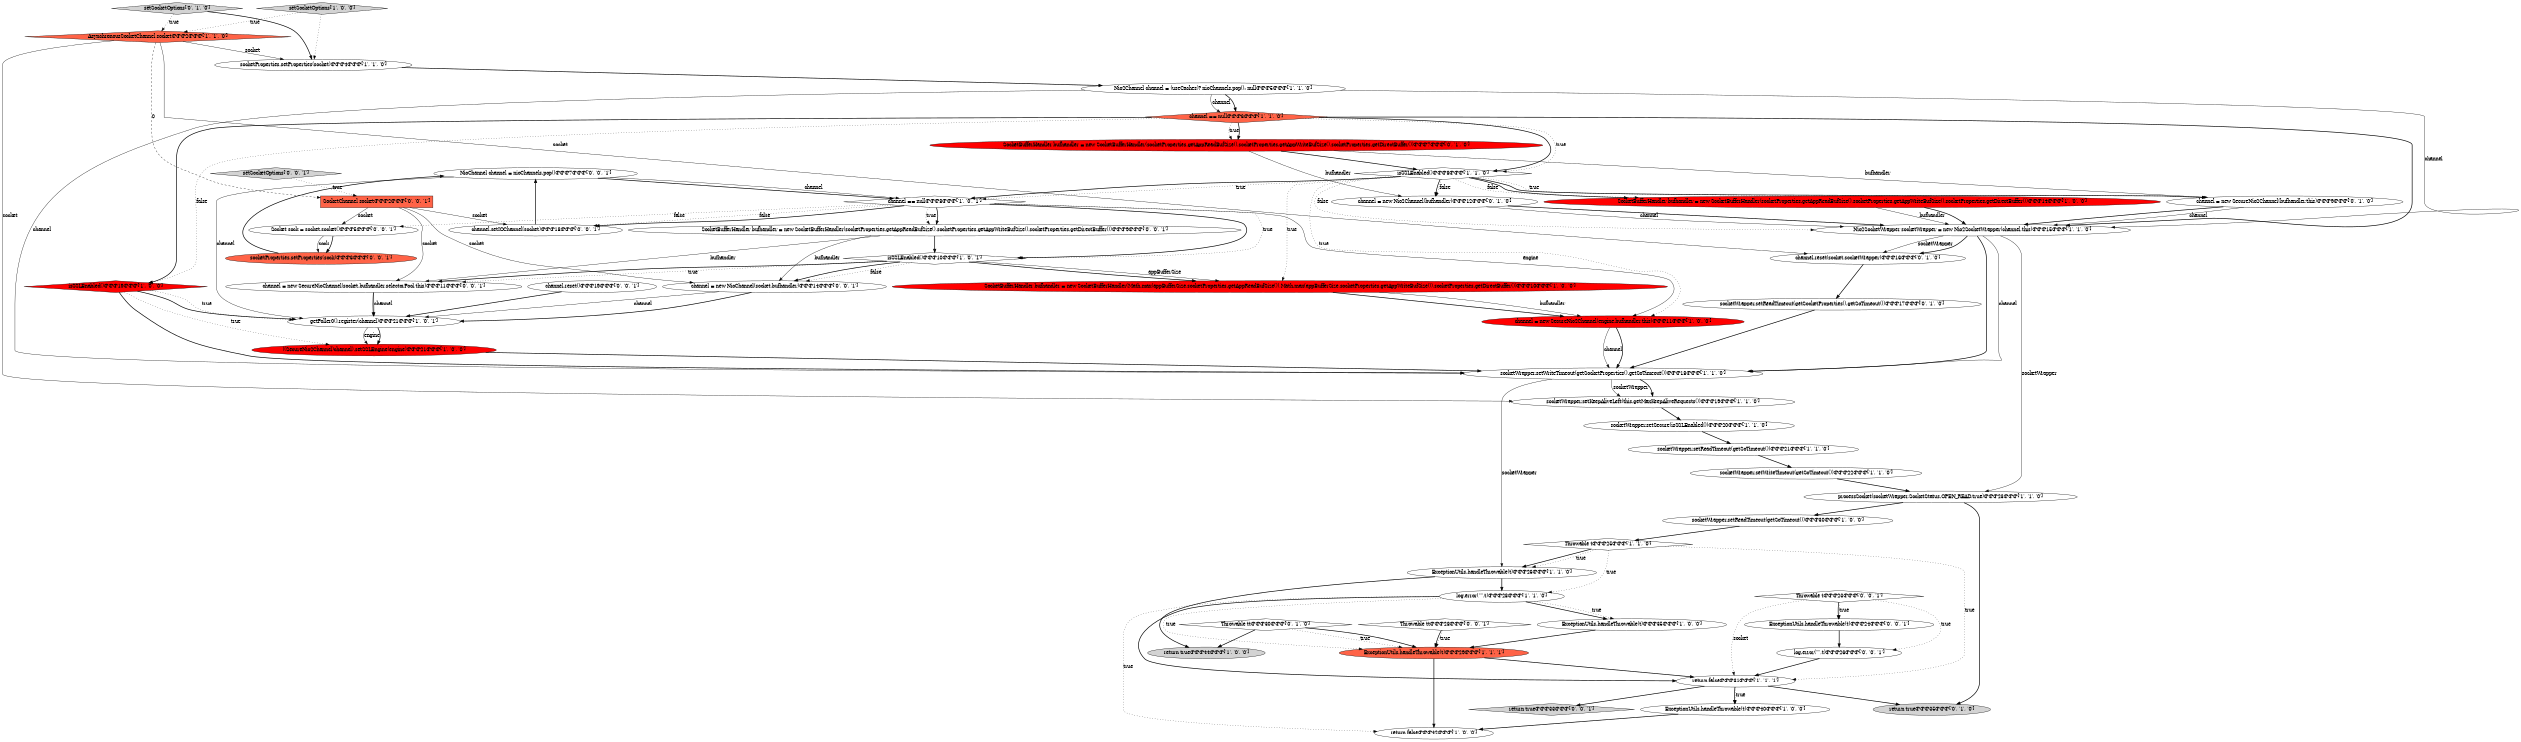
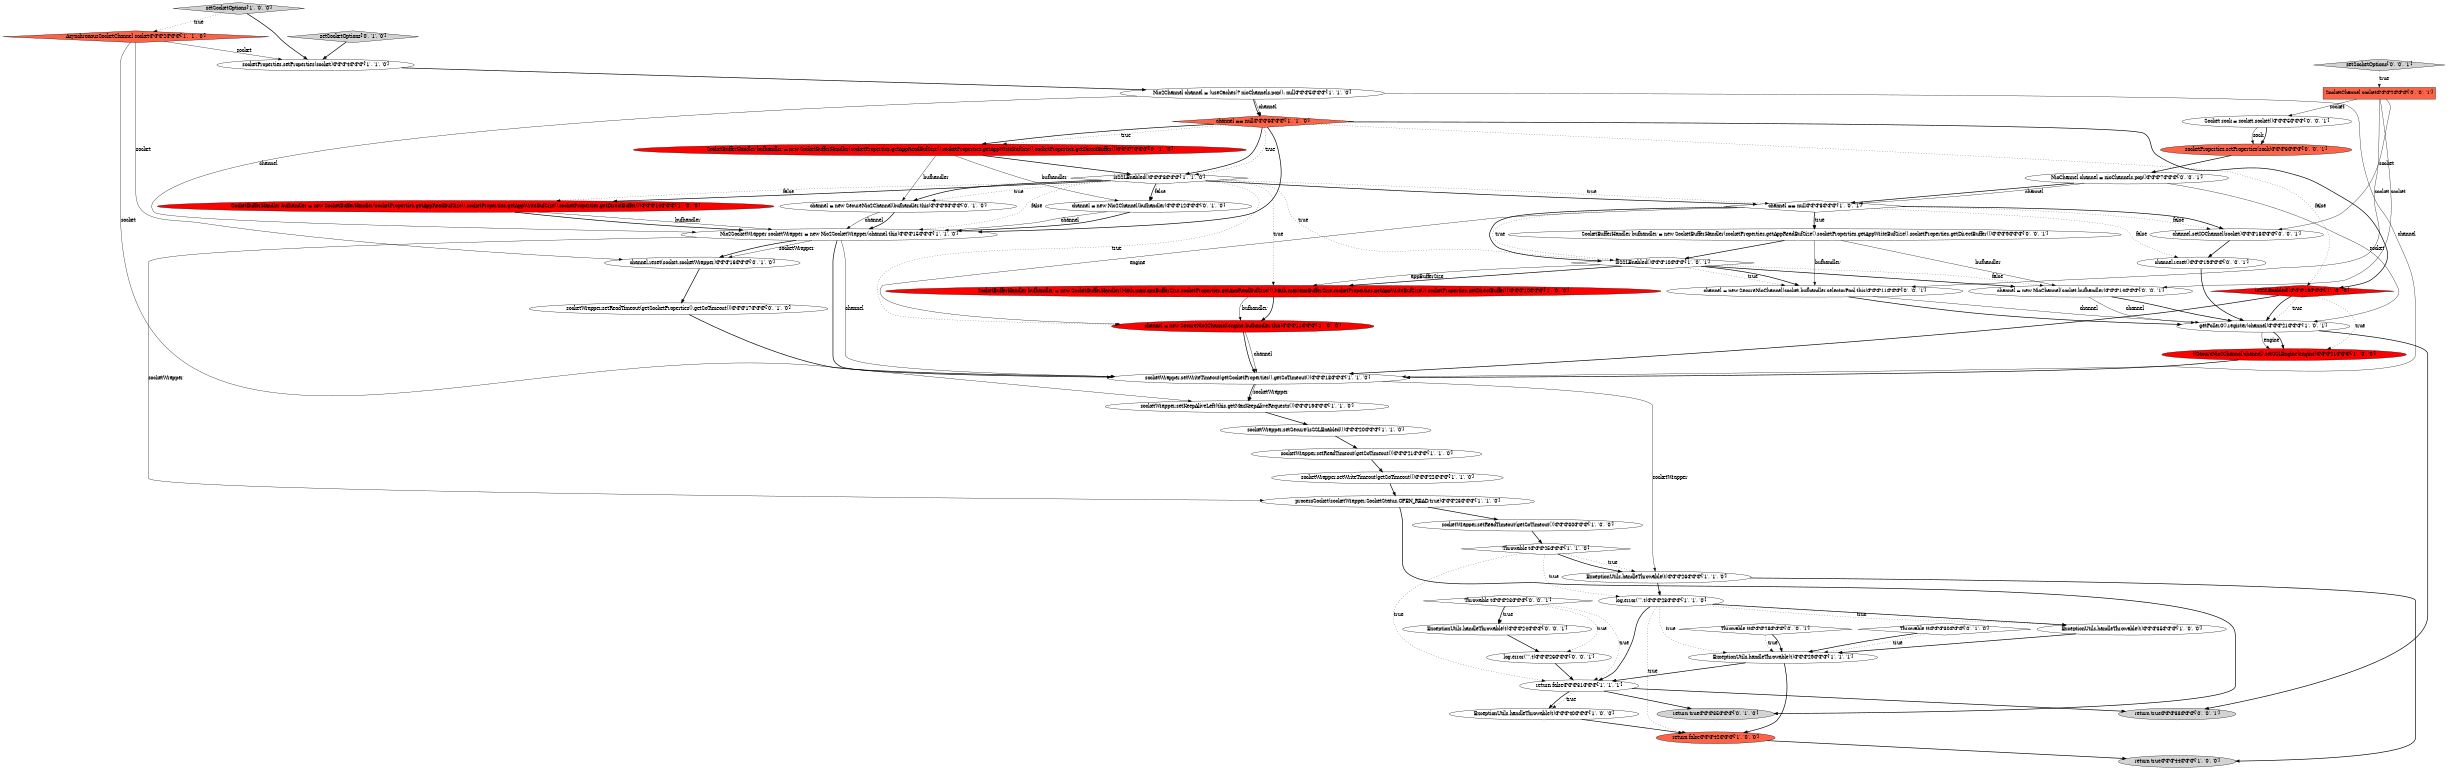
(169, 21) -> none
(318, 35) -> (276, 35)
(181, 169) -> none
(536, 203) -> (2220, 248)
(643, 215) -> (2028, 217)
(226, 244) -> (2377, 249)
none -> (1404, 251)
none -> (2428, 551)
(1238, 638) -> (1945, 750)
(1741, 639) -> (1624, 643)
(1434, 653) -> (1783, 657)
(1552, 709) -> (2177, 714)
(1434, 733) -> (1716, 738)
